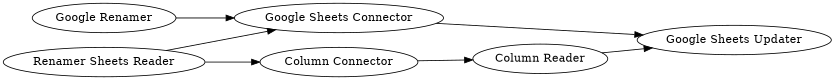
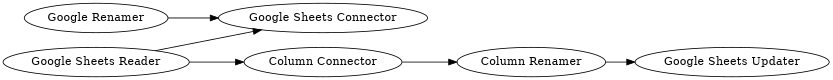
(535, 29) -> none
(540, 59) -> (531, 62)
(104, 62) -> (96, 62)
